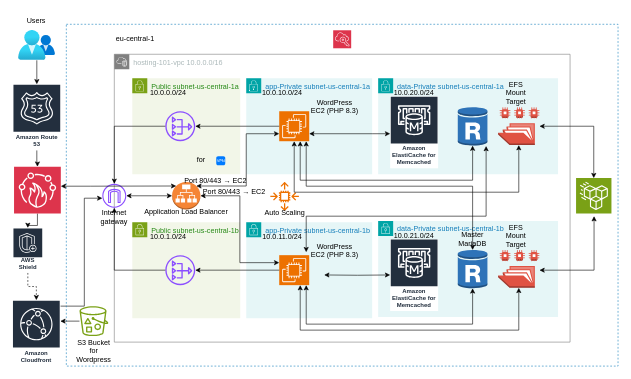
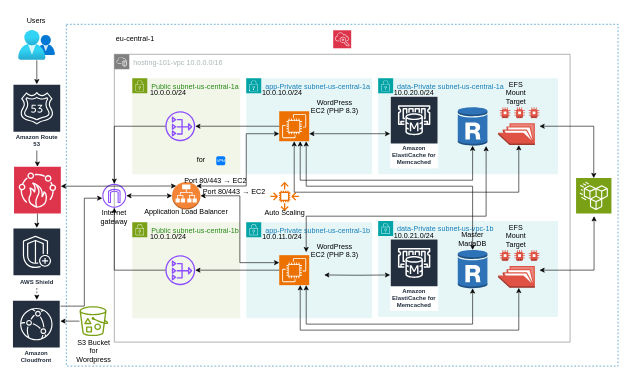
(461, 230) -> (454, 230)
(28, 251) -> (37, 258)
